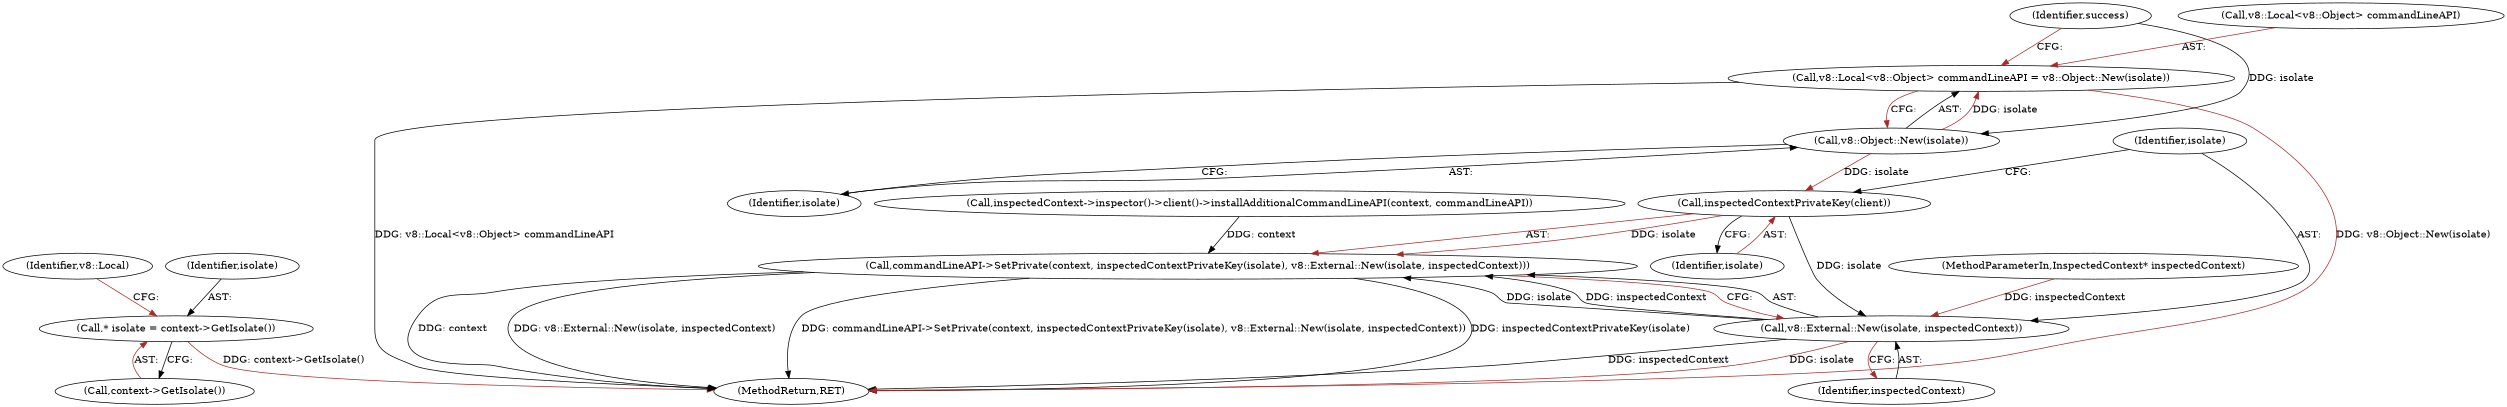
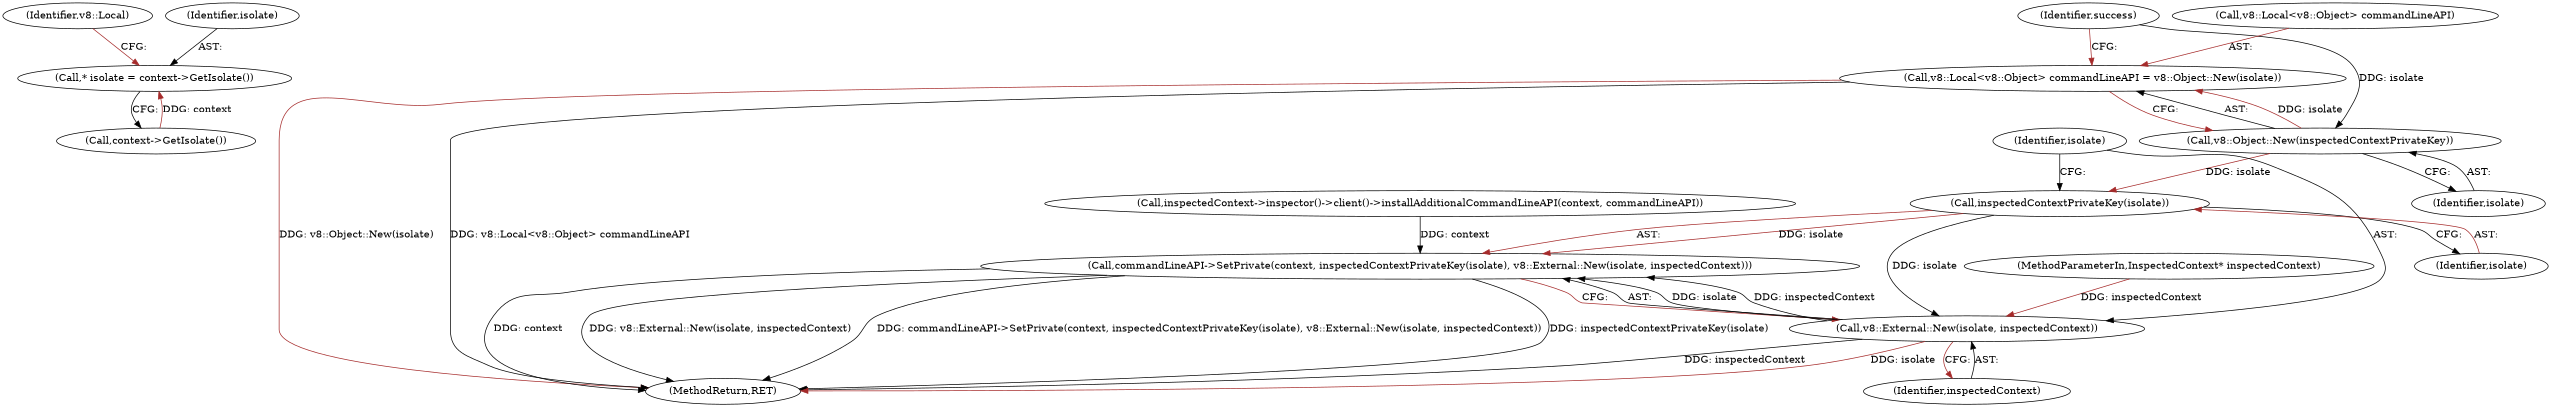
(1891, 141) -> (2320, 141)
(1784, 204) -> (2060, 204)
(148, 360) -> (197, 110)
(443, 383) -> none
